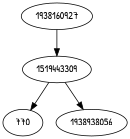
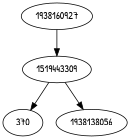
(23, 123) -> (23, 123)
(92, 123) -> (92, 123)
